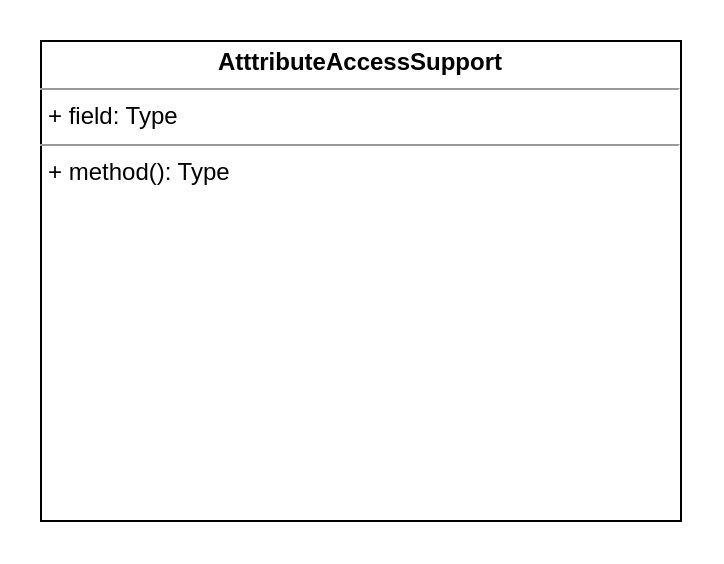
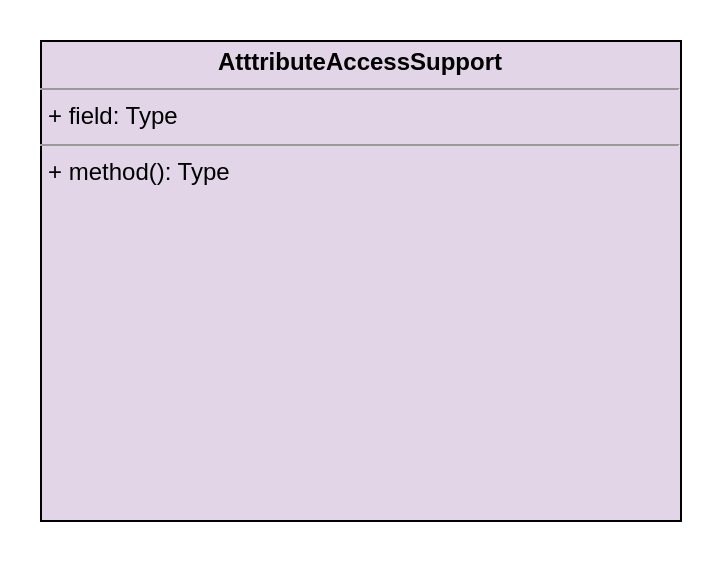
(361, 281) -> (361, 281)
